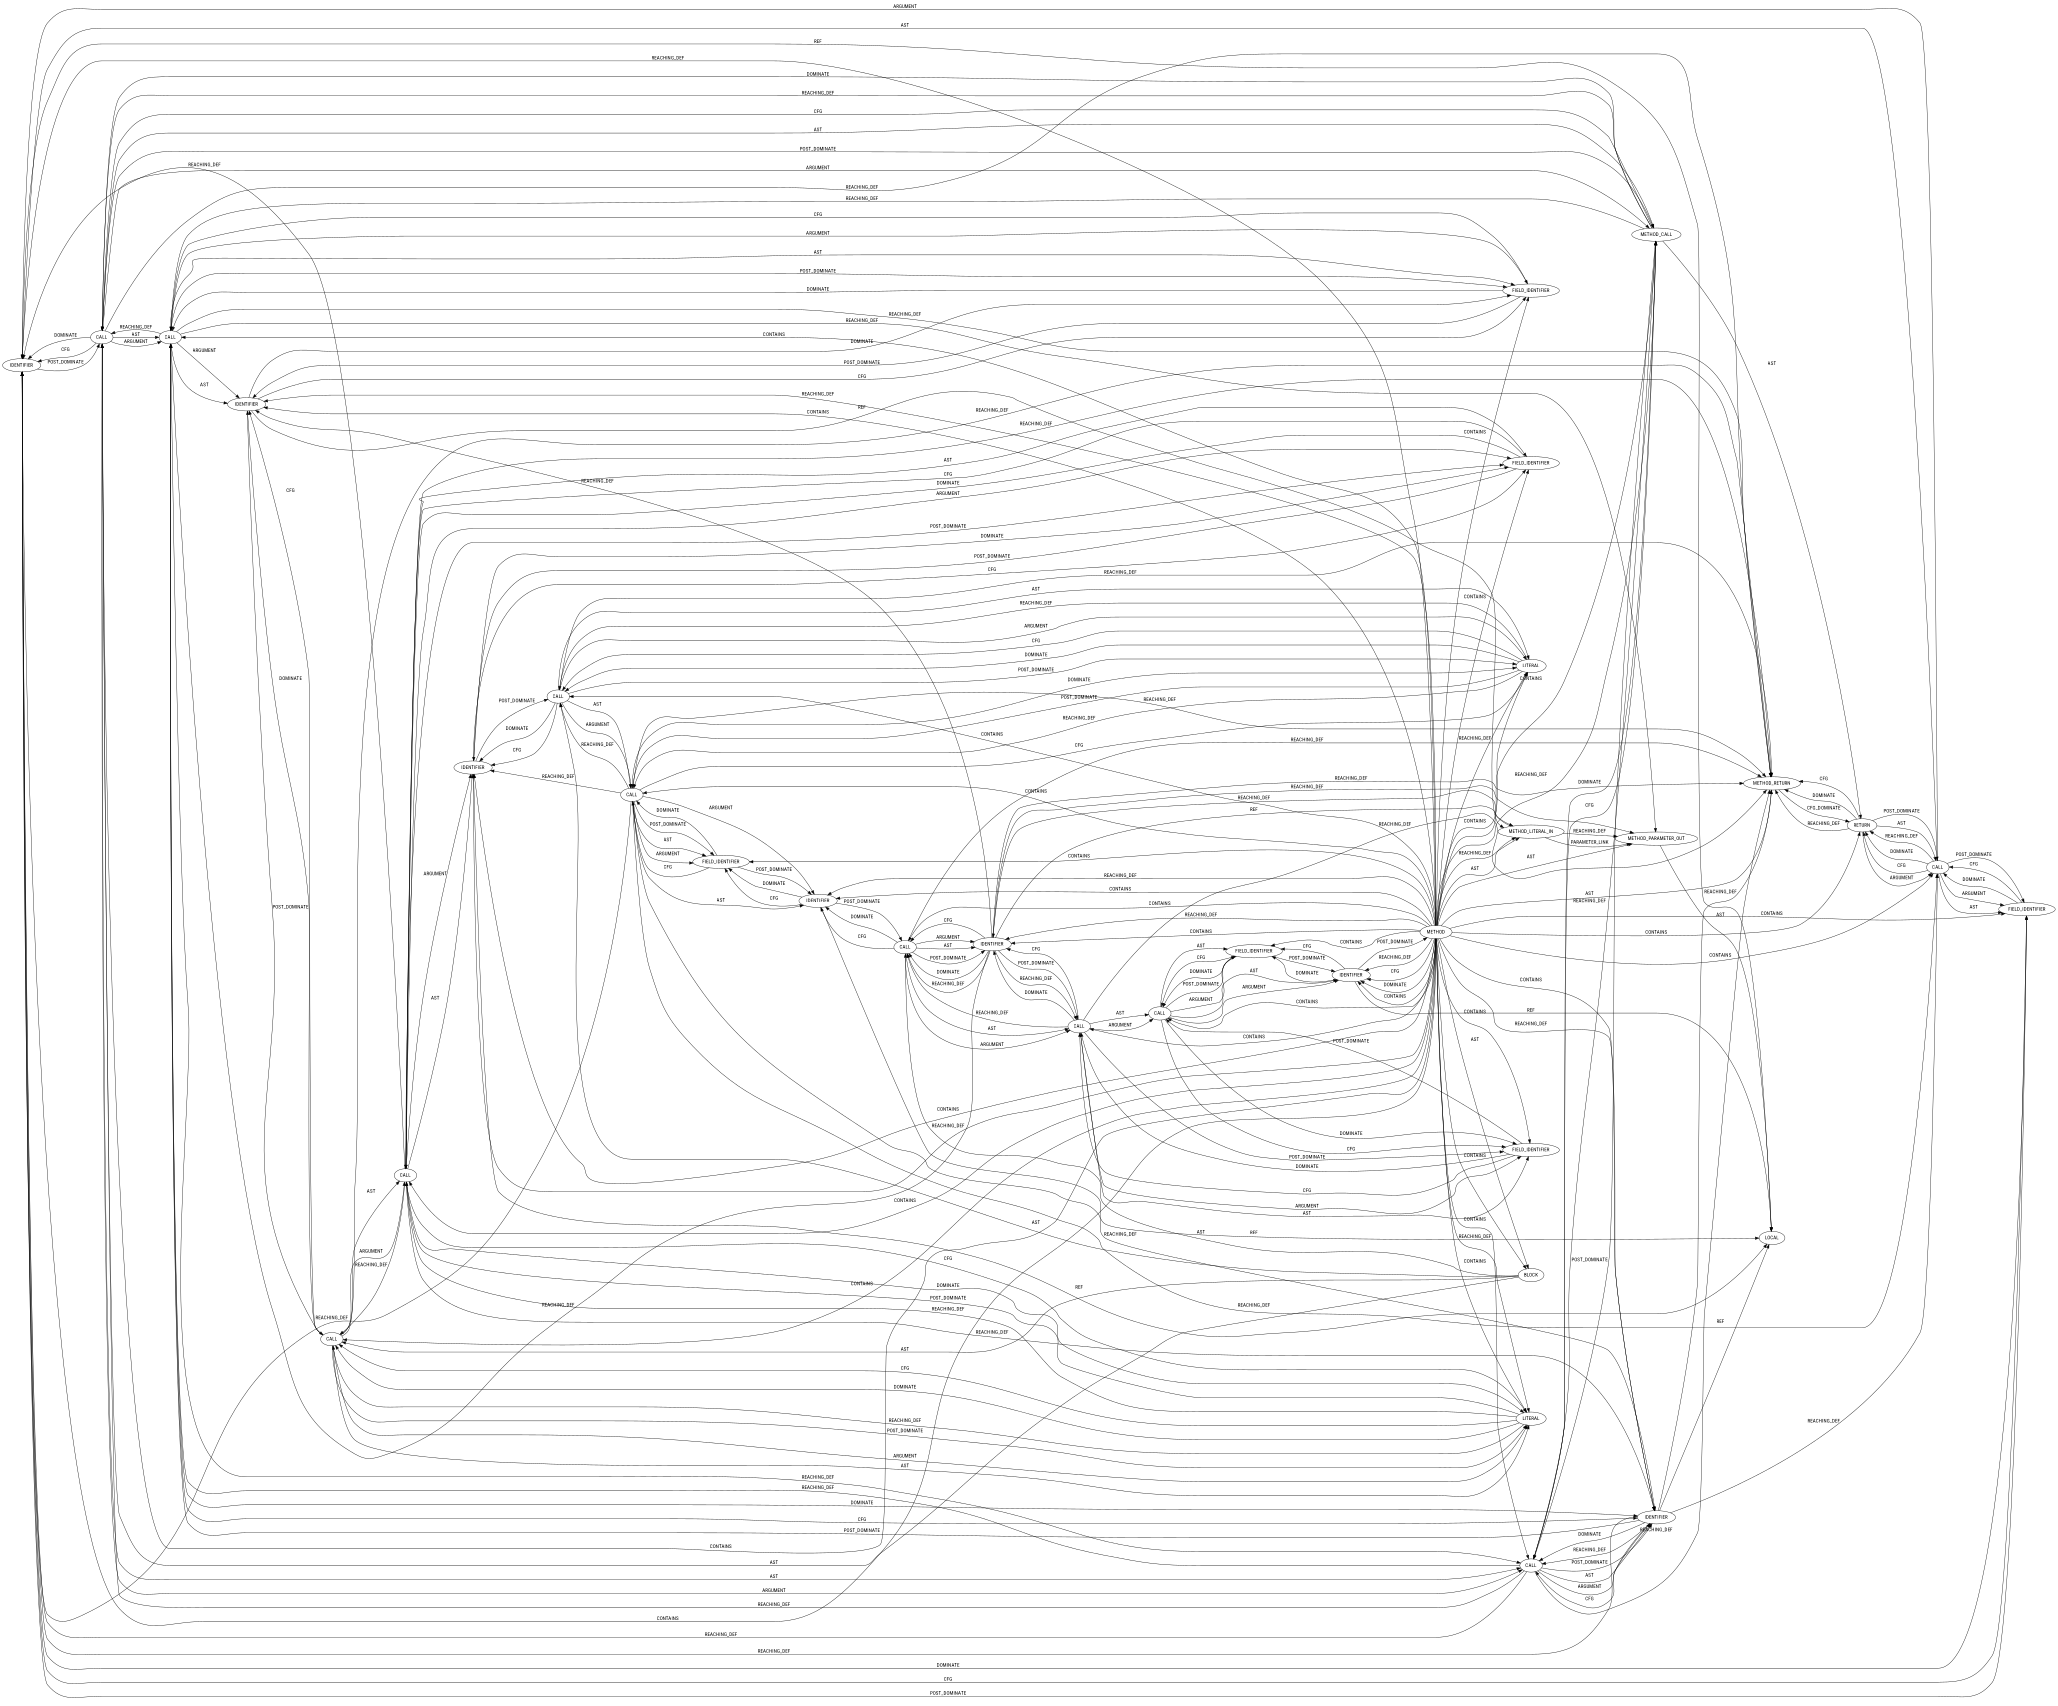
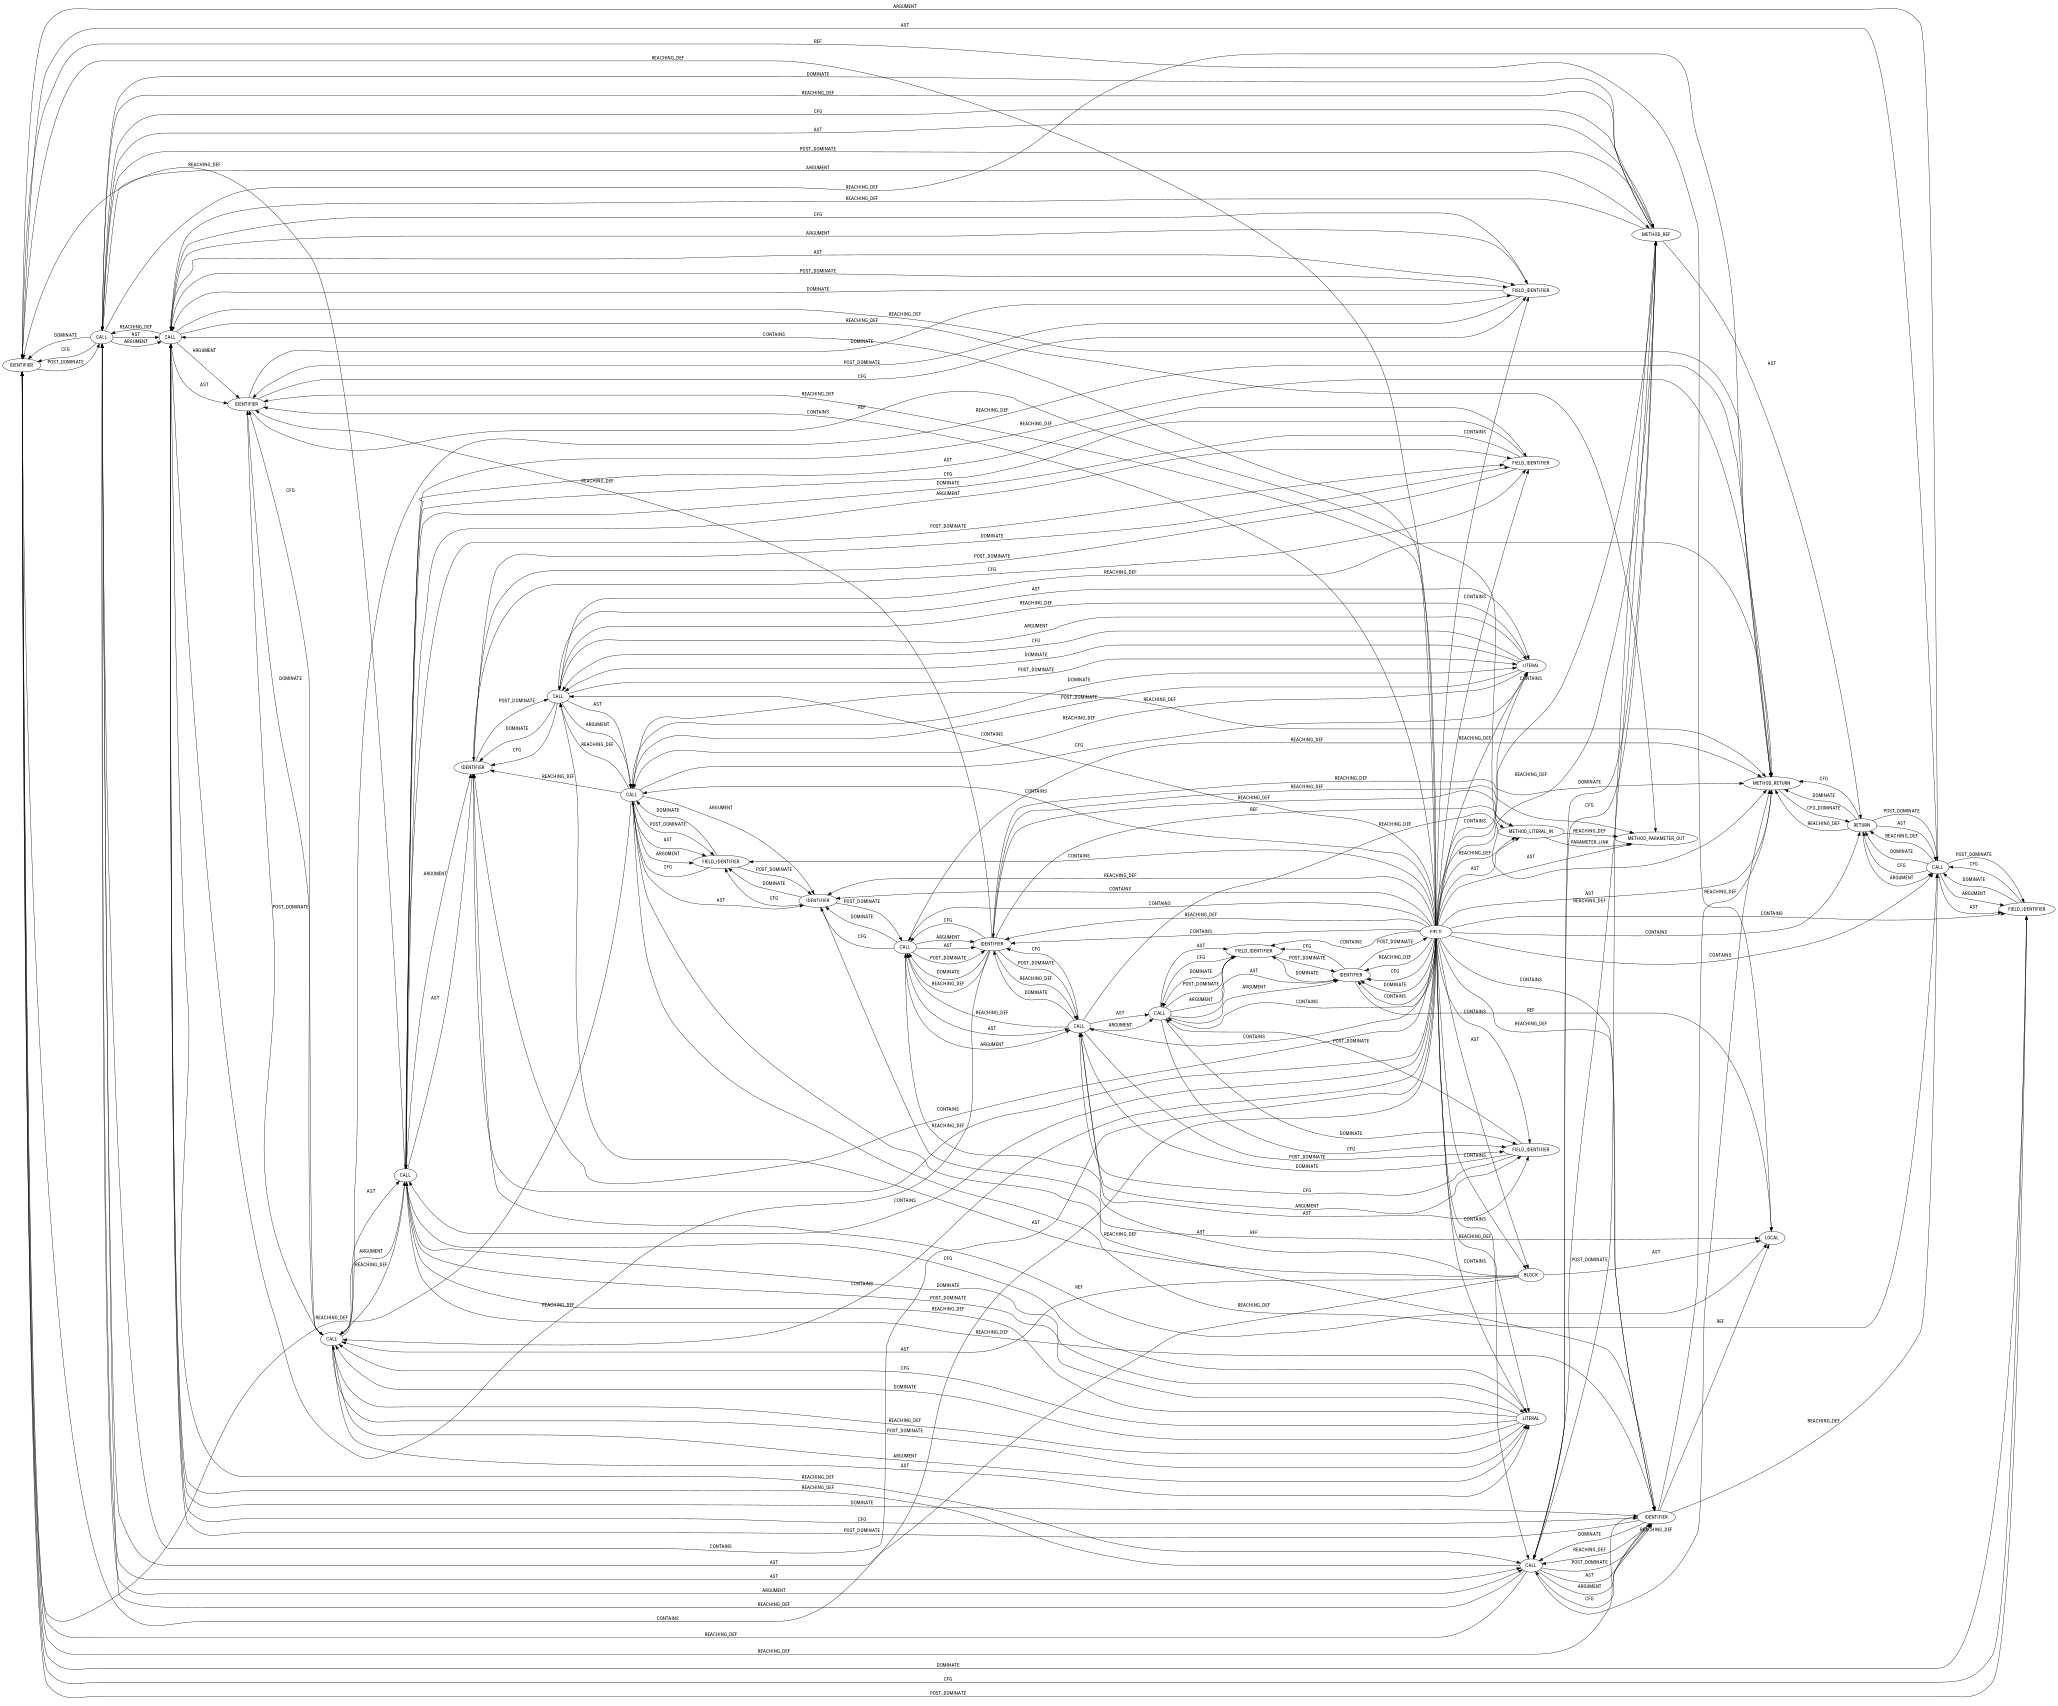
(1656, 235) -> (1656, 235)
(1436, 932) -> (1436, 932)
(1754, 1023) -> (1651, 1263)
